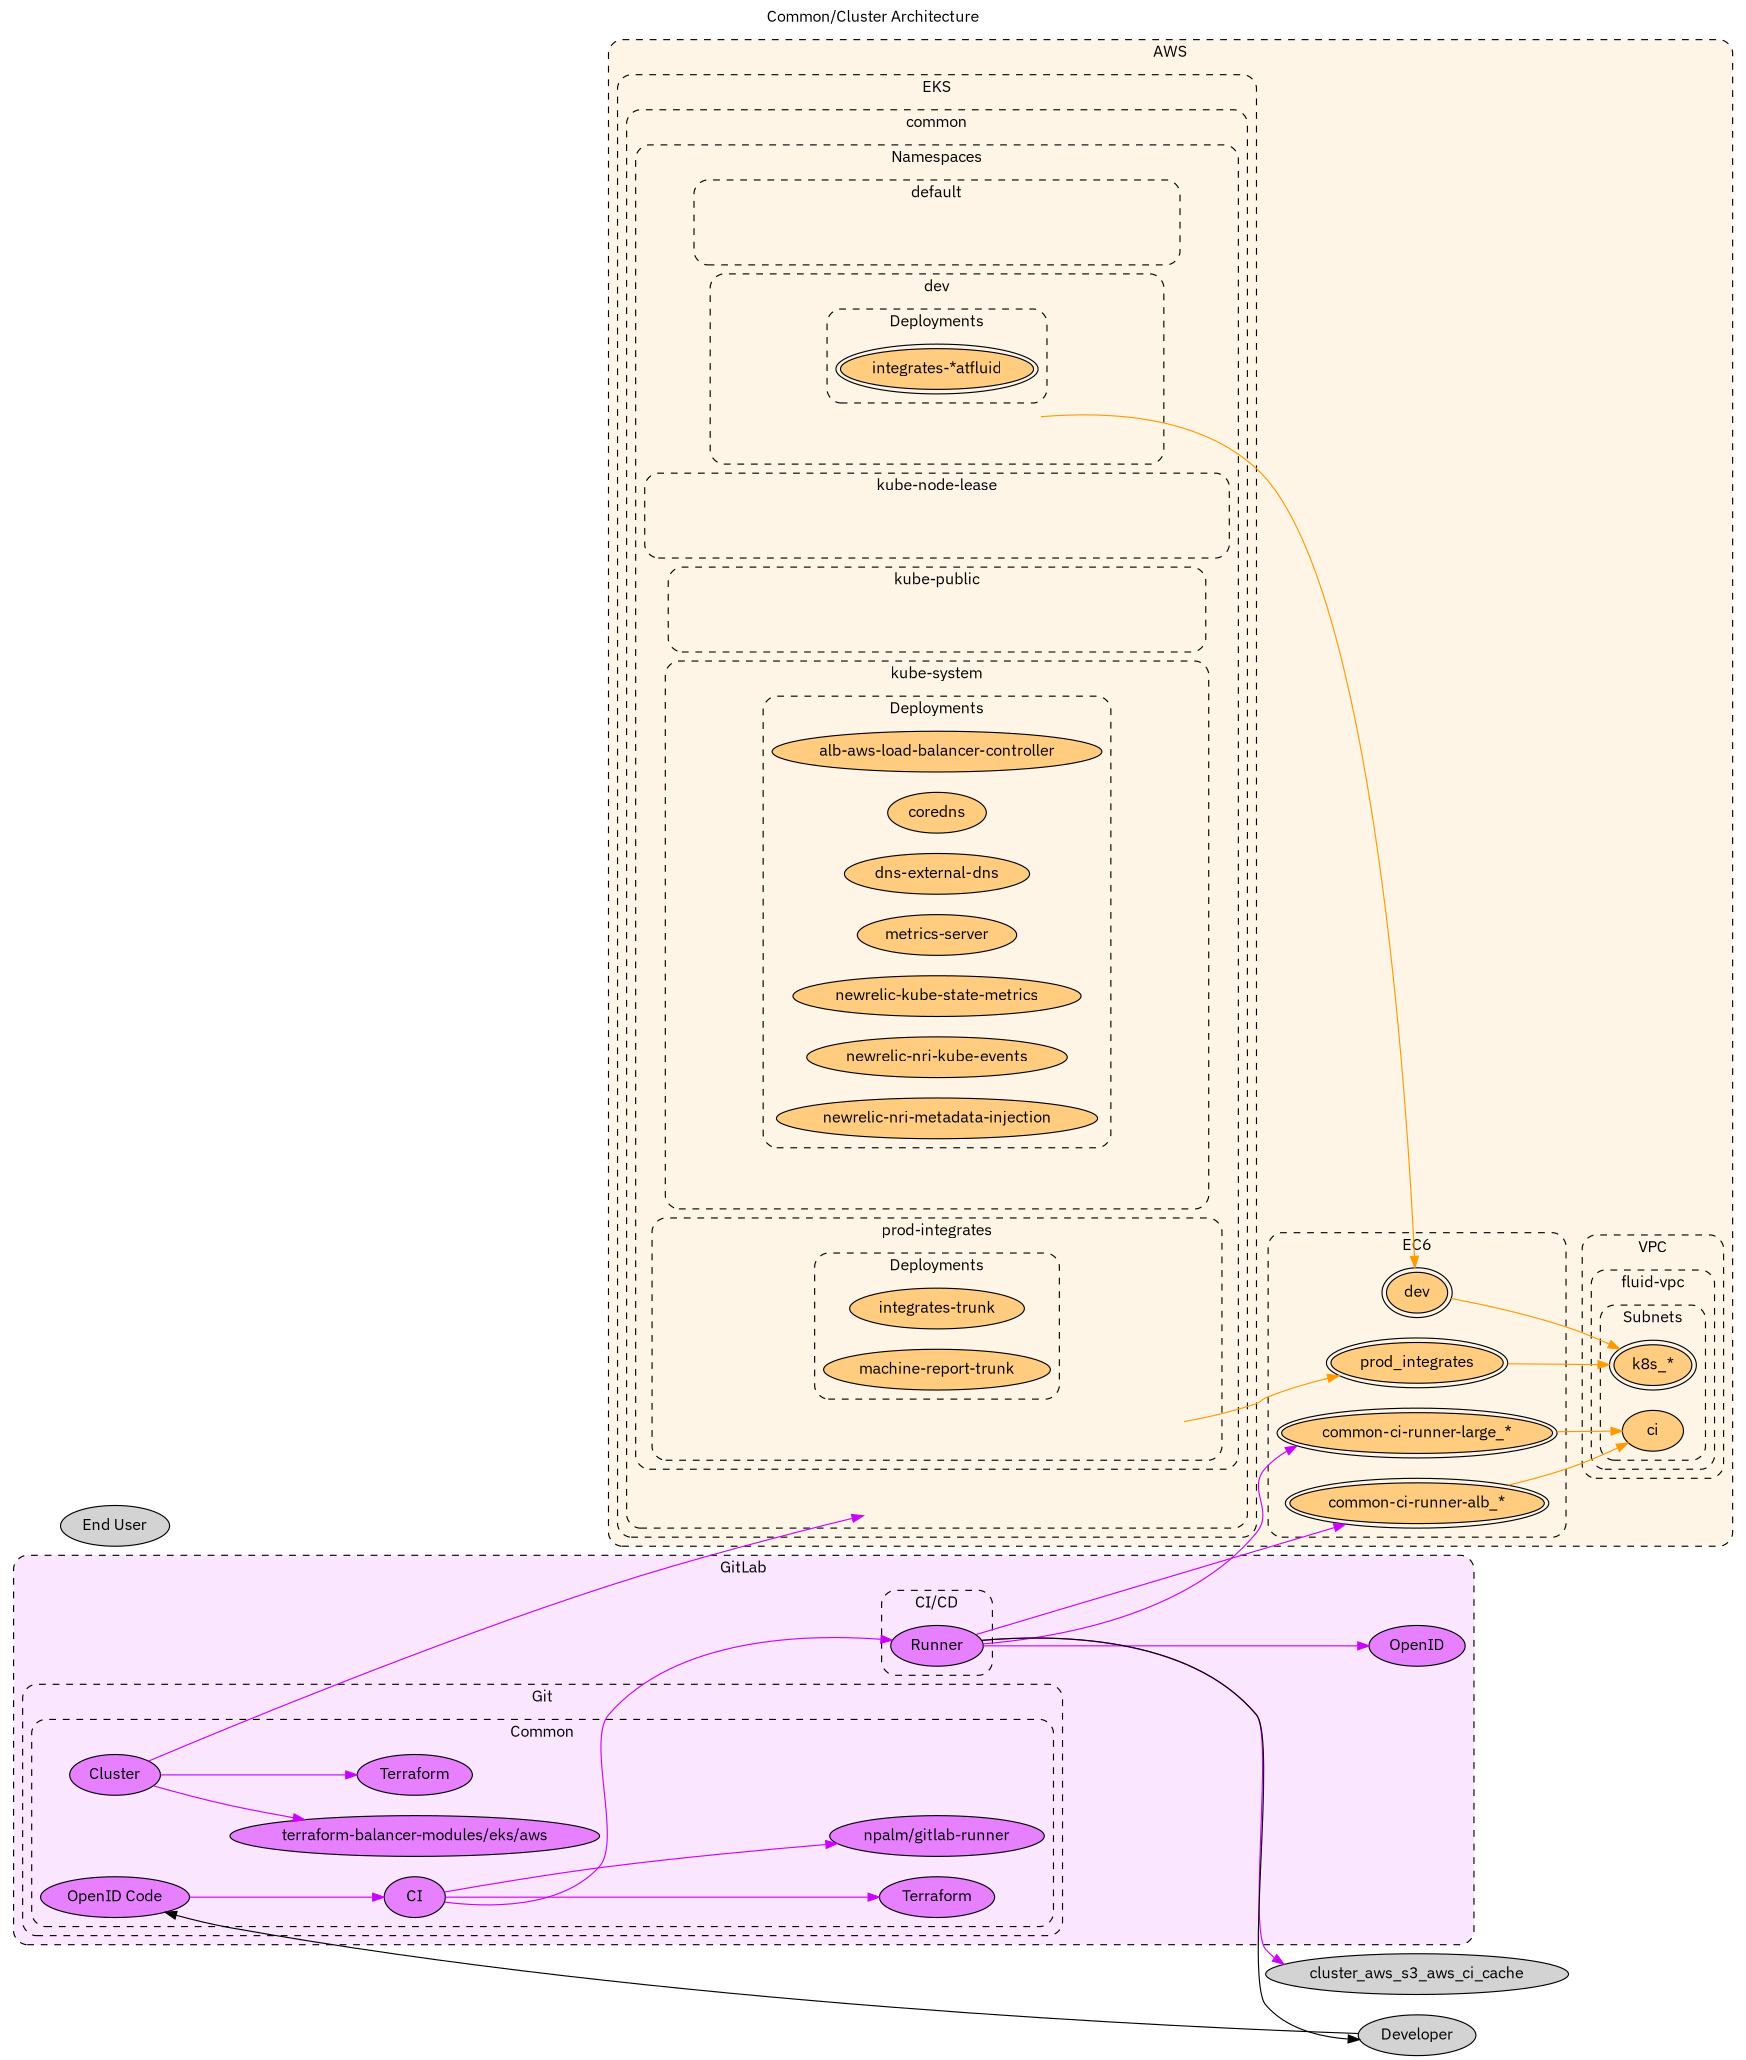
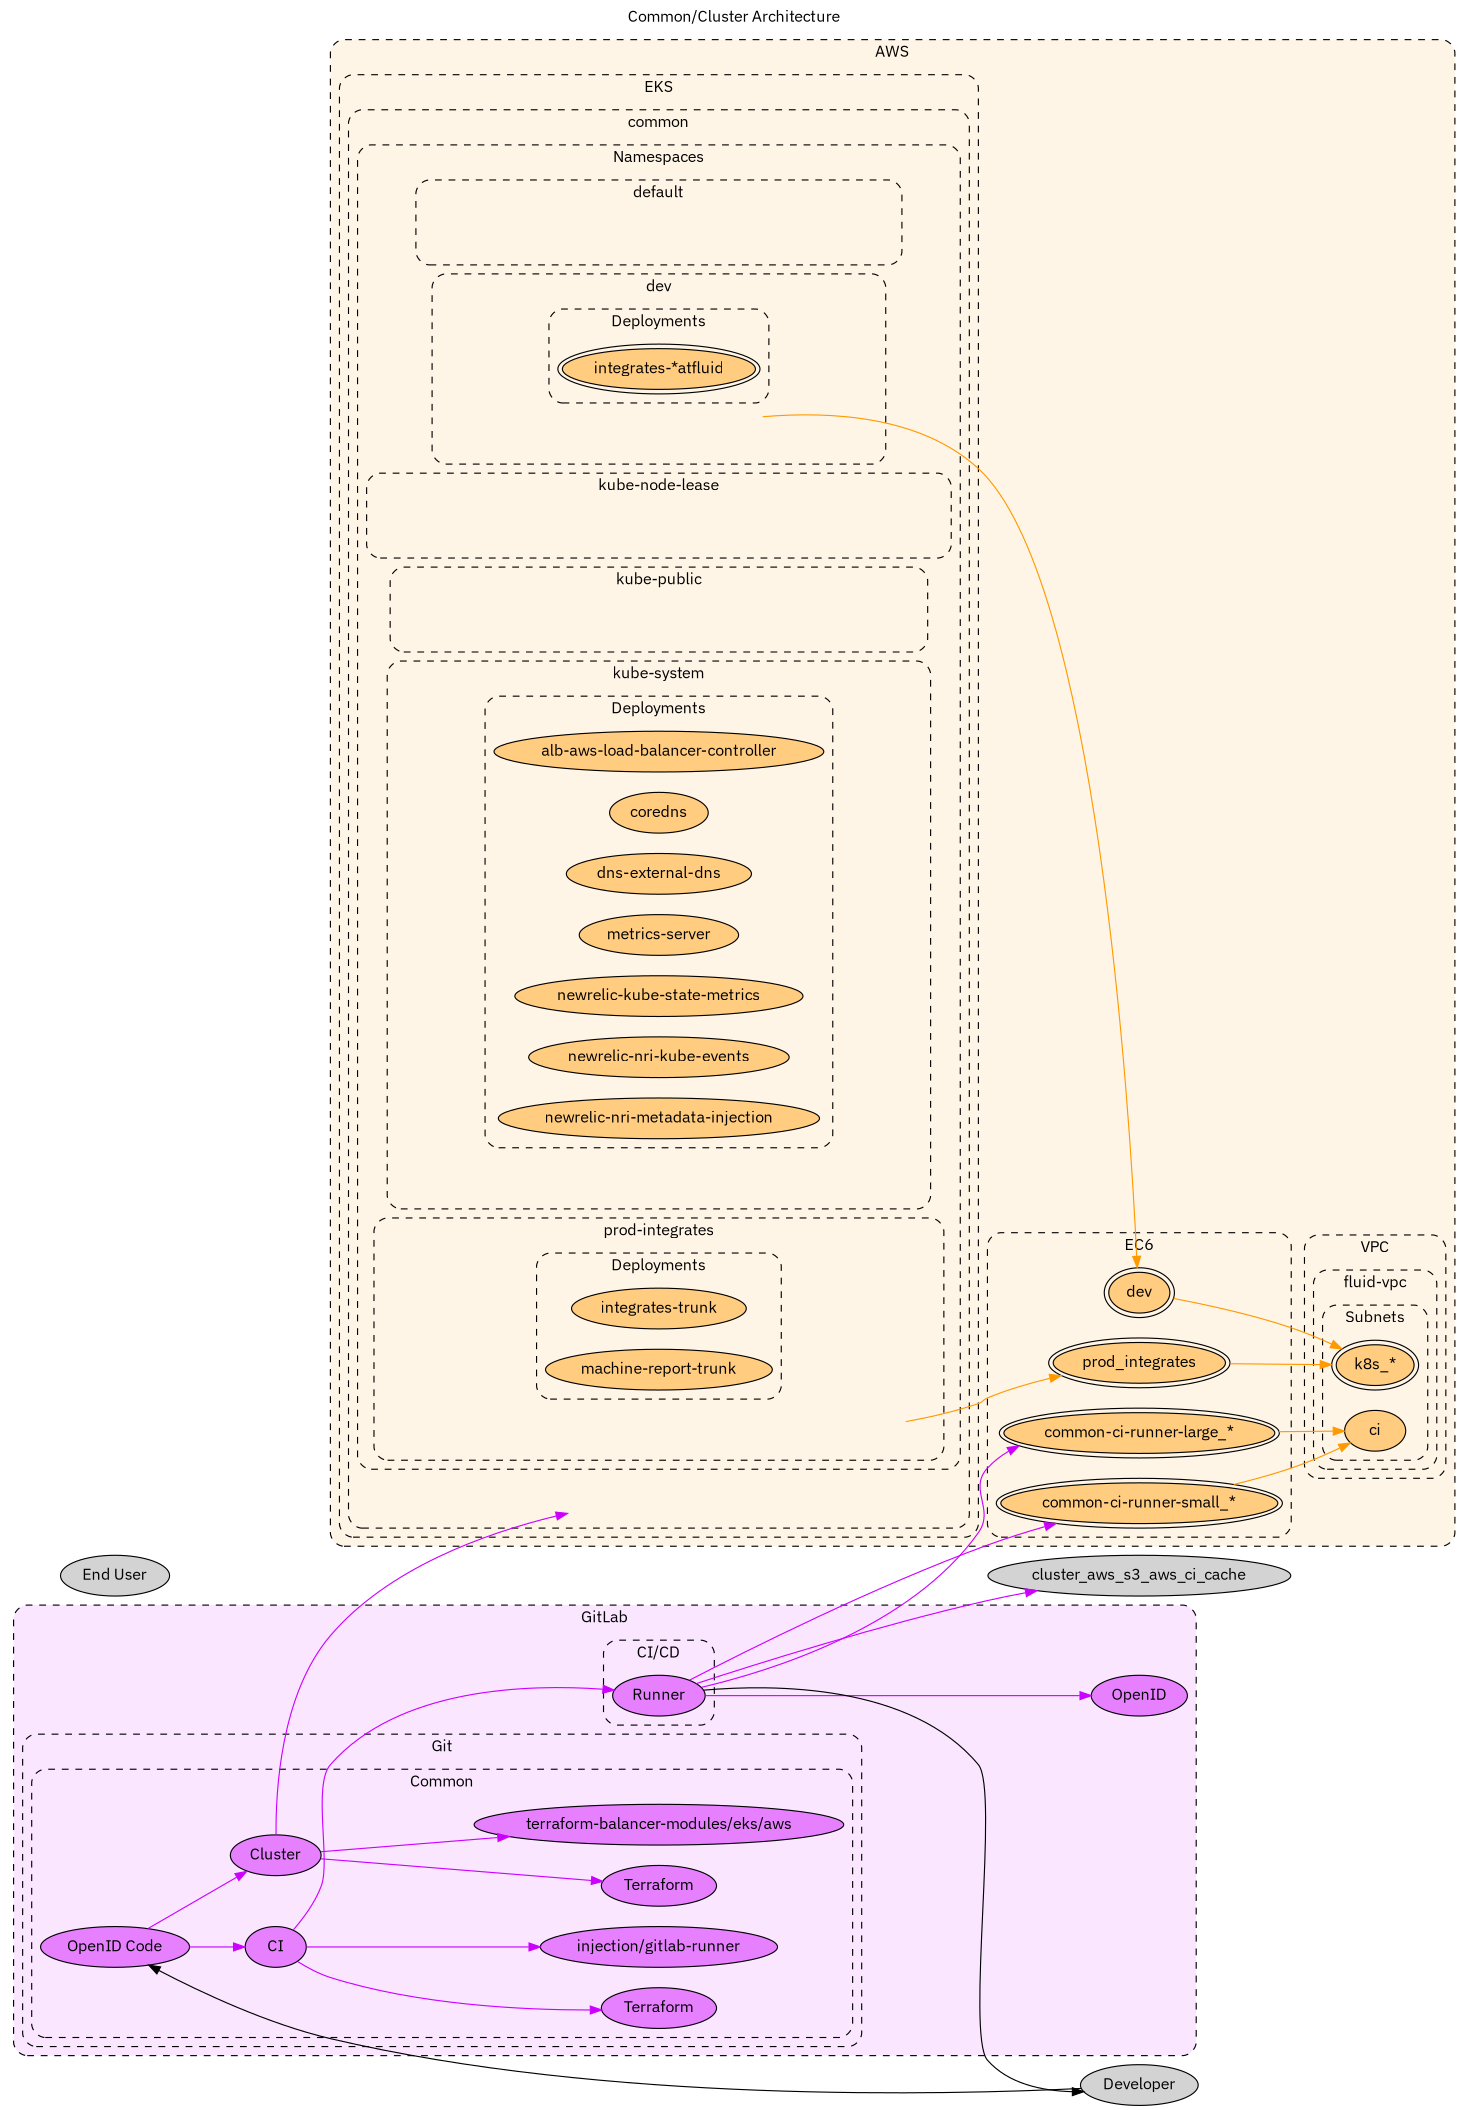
(1417, 1503) -> (1139, 1503)
(937, 1836) -> (659, 1947)
none -> (192, 1903)
